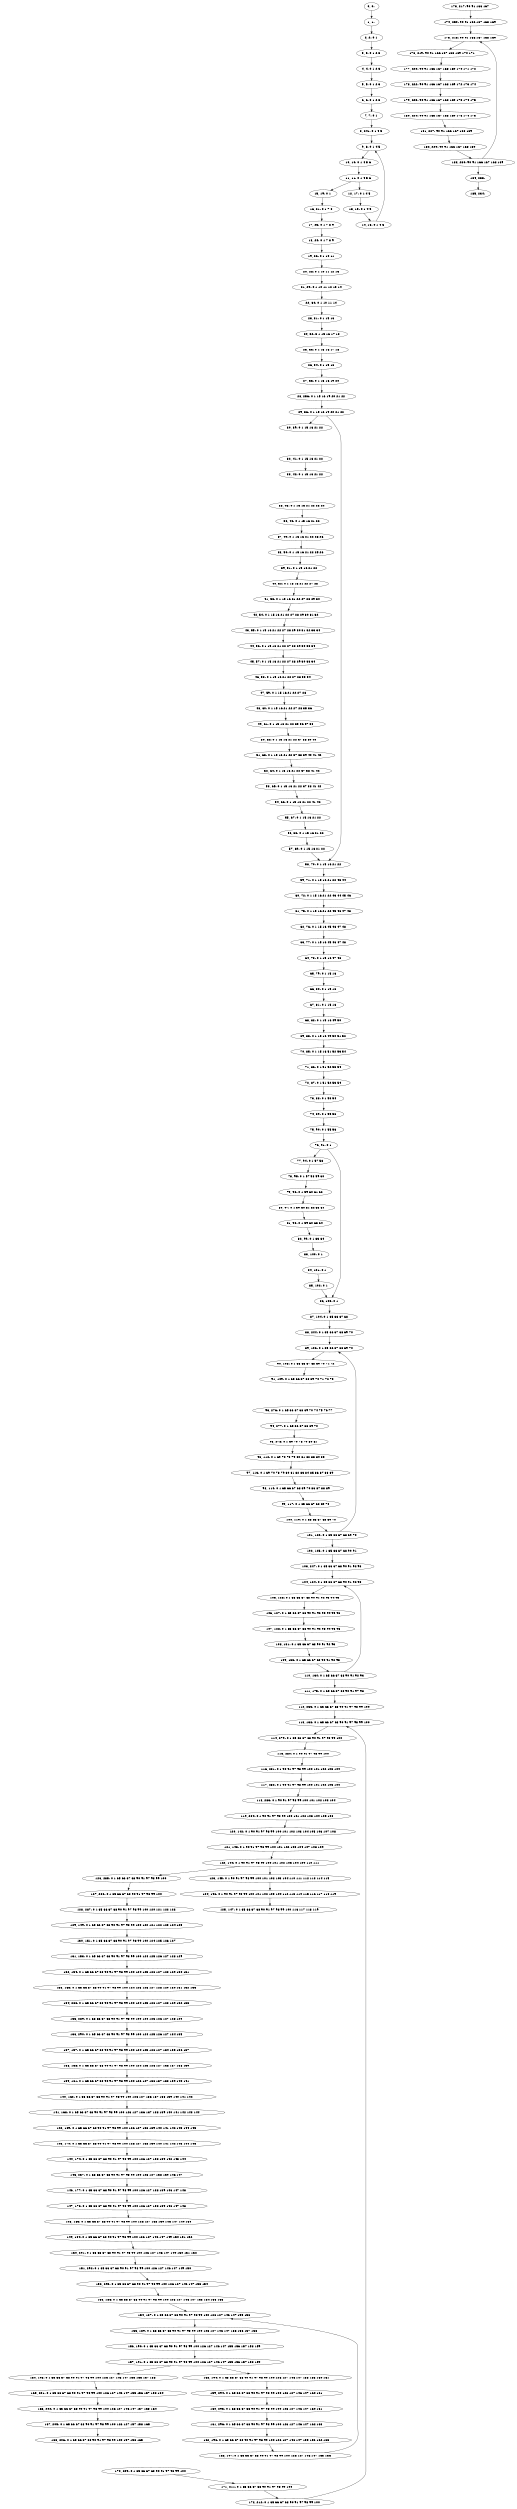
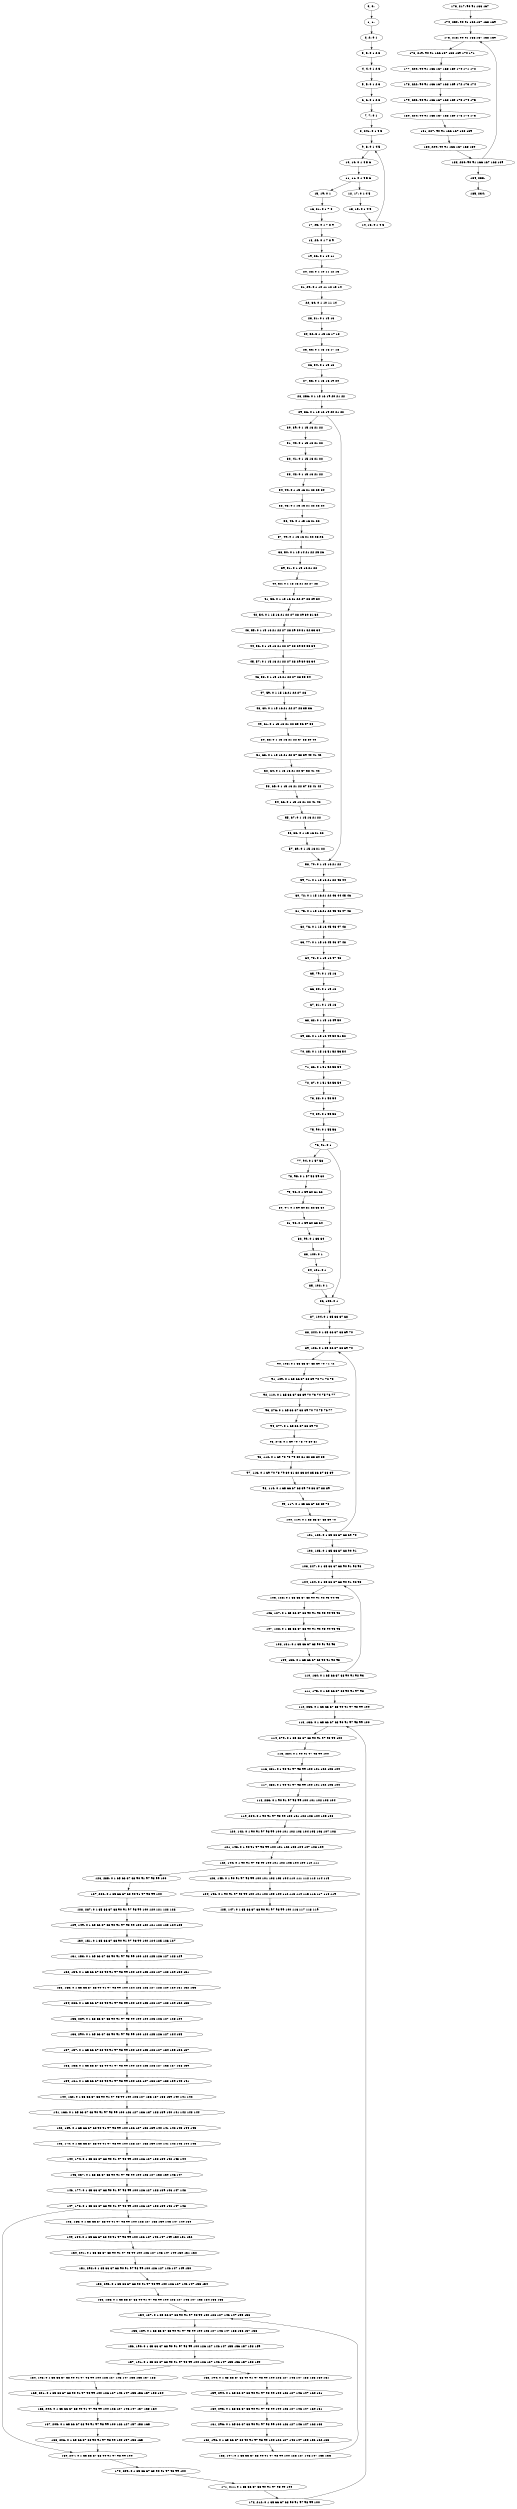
none -> (306, 443)
none -> (302, 490)
(301, 552) -> (301, 552)
(289, 746) -> none
none -> (316, 1261)
none -> (300, 1395)
(335, 1682) -> none
none -> (98, 2456)
